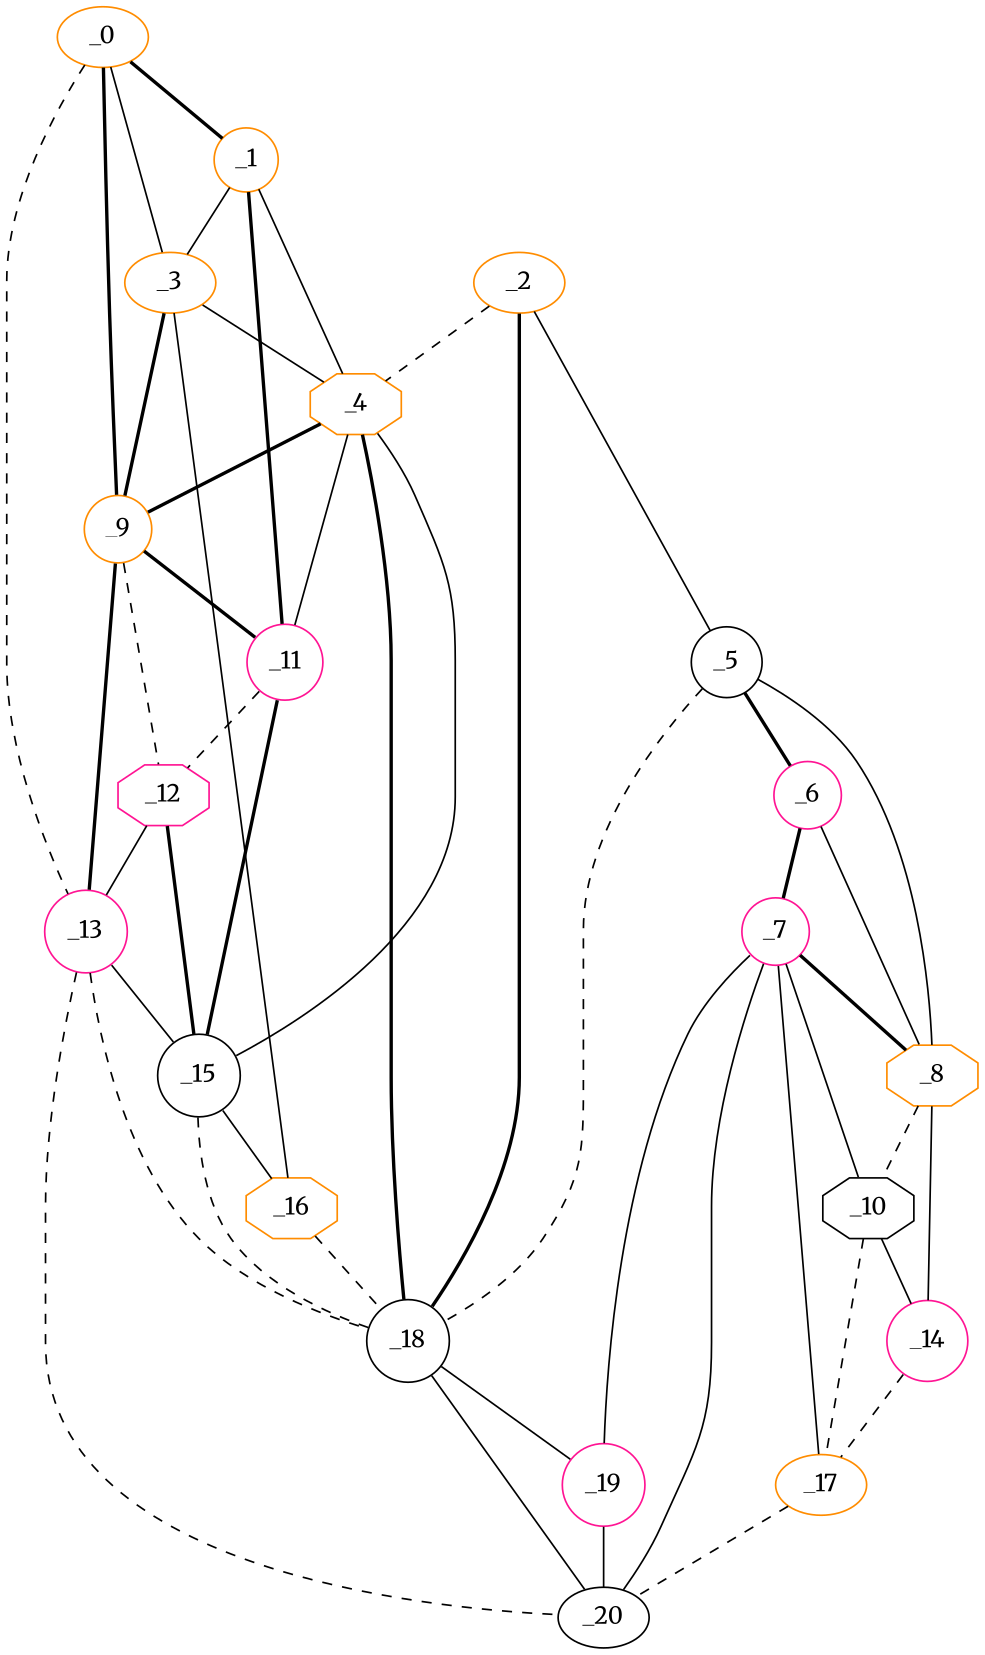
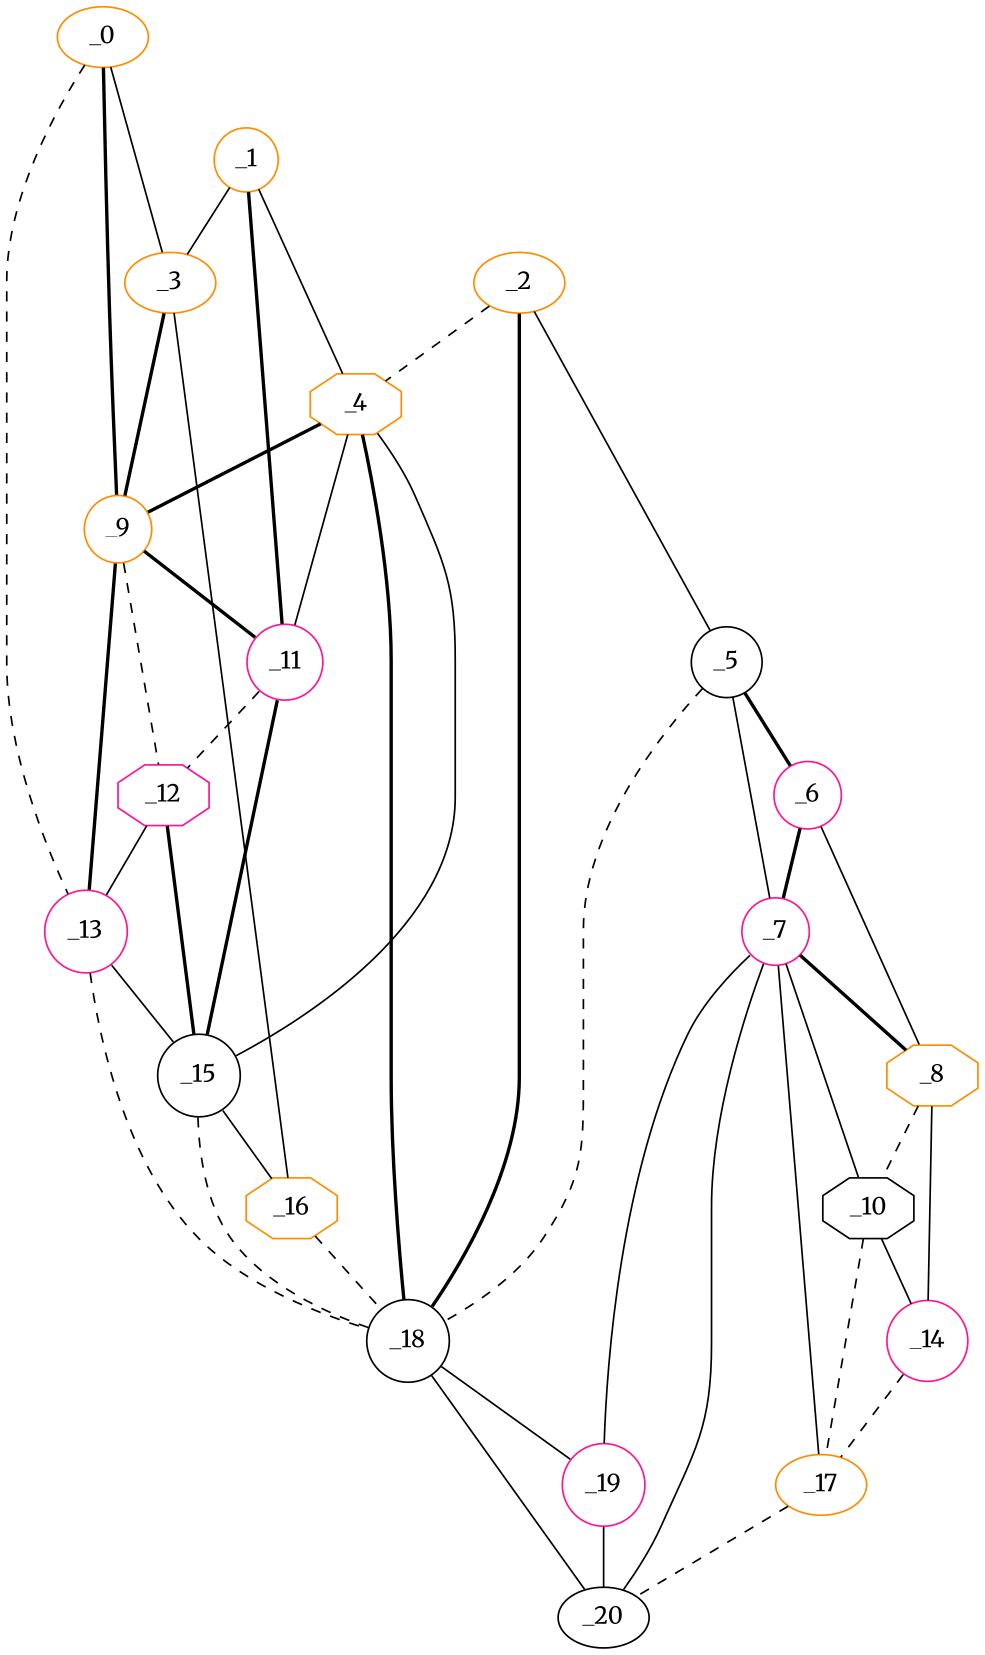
(176, 100) -> none
(272, 349) -> none
(894, 836) -> (751, 797)
(93, 1461) -> none
